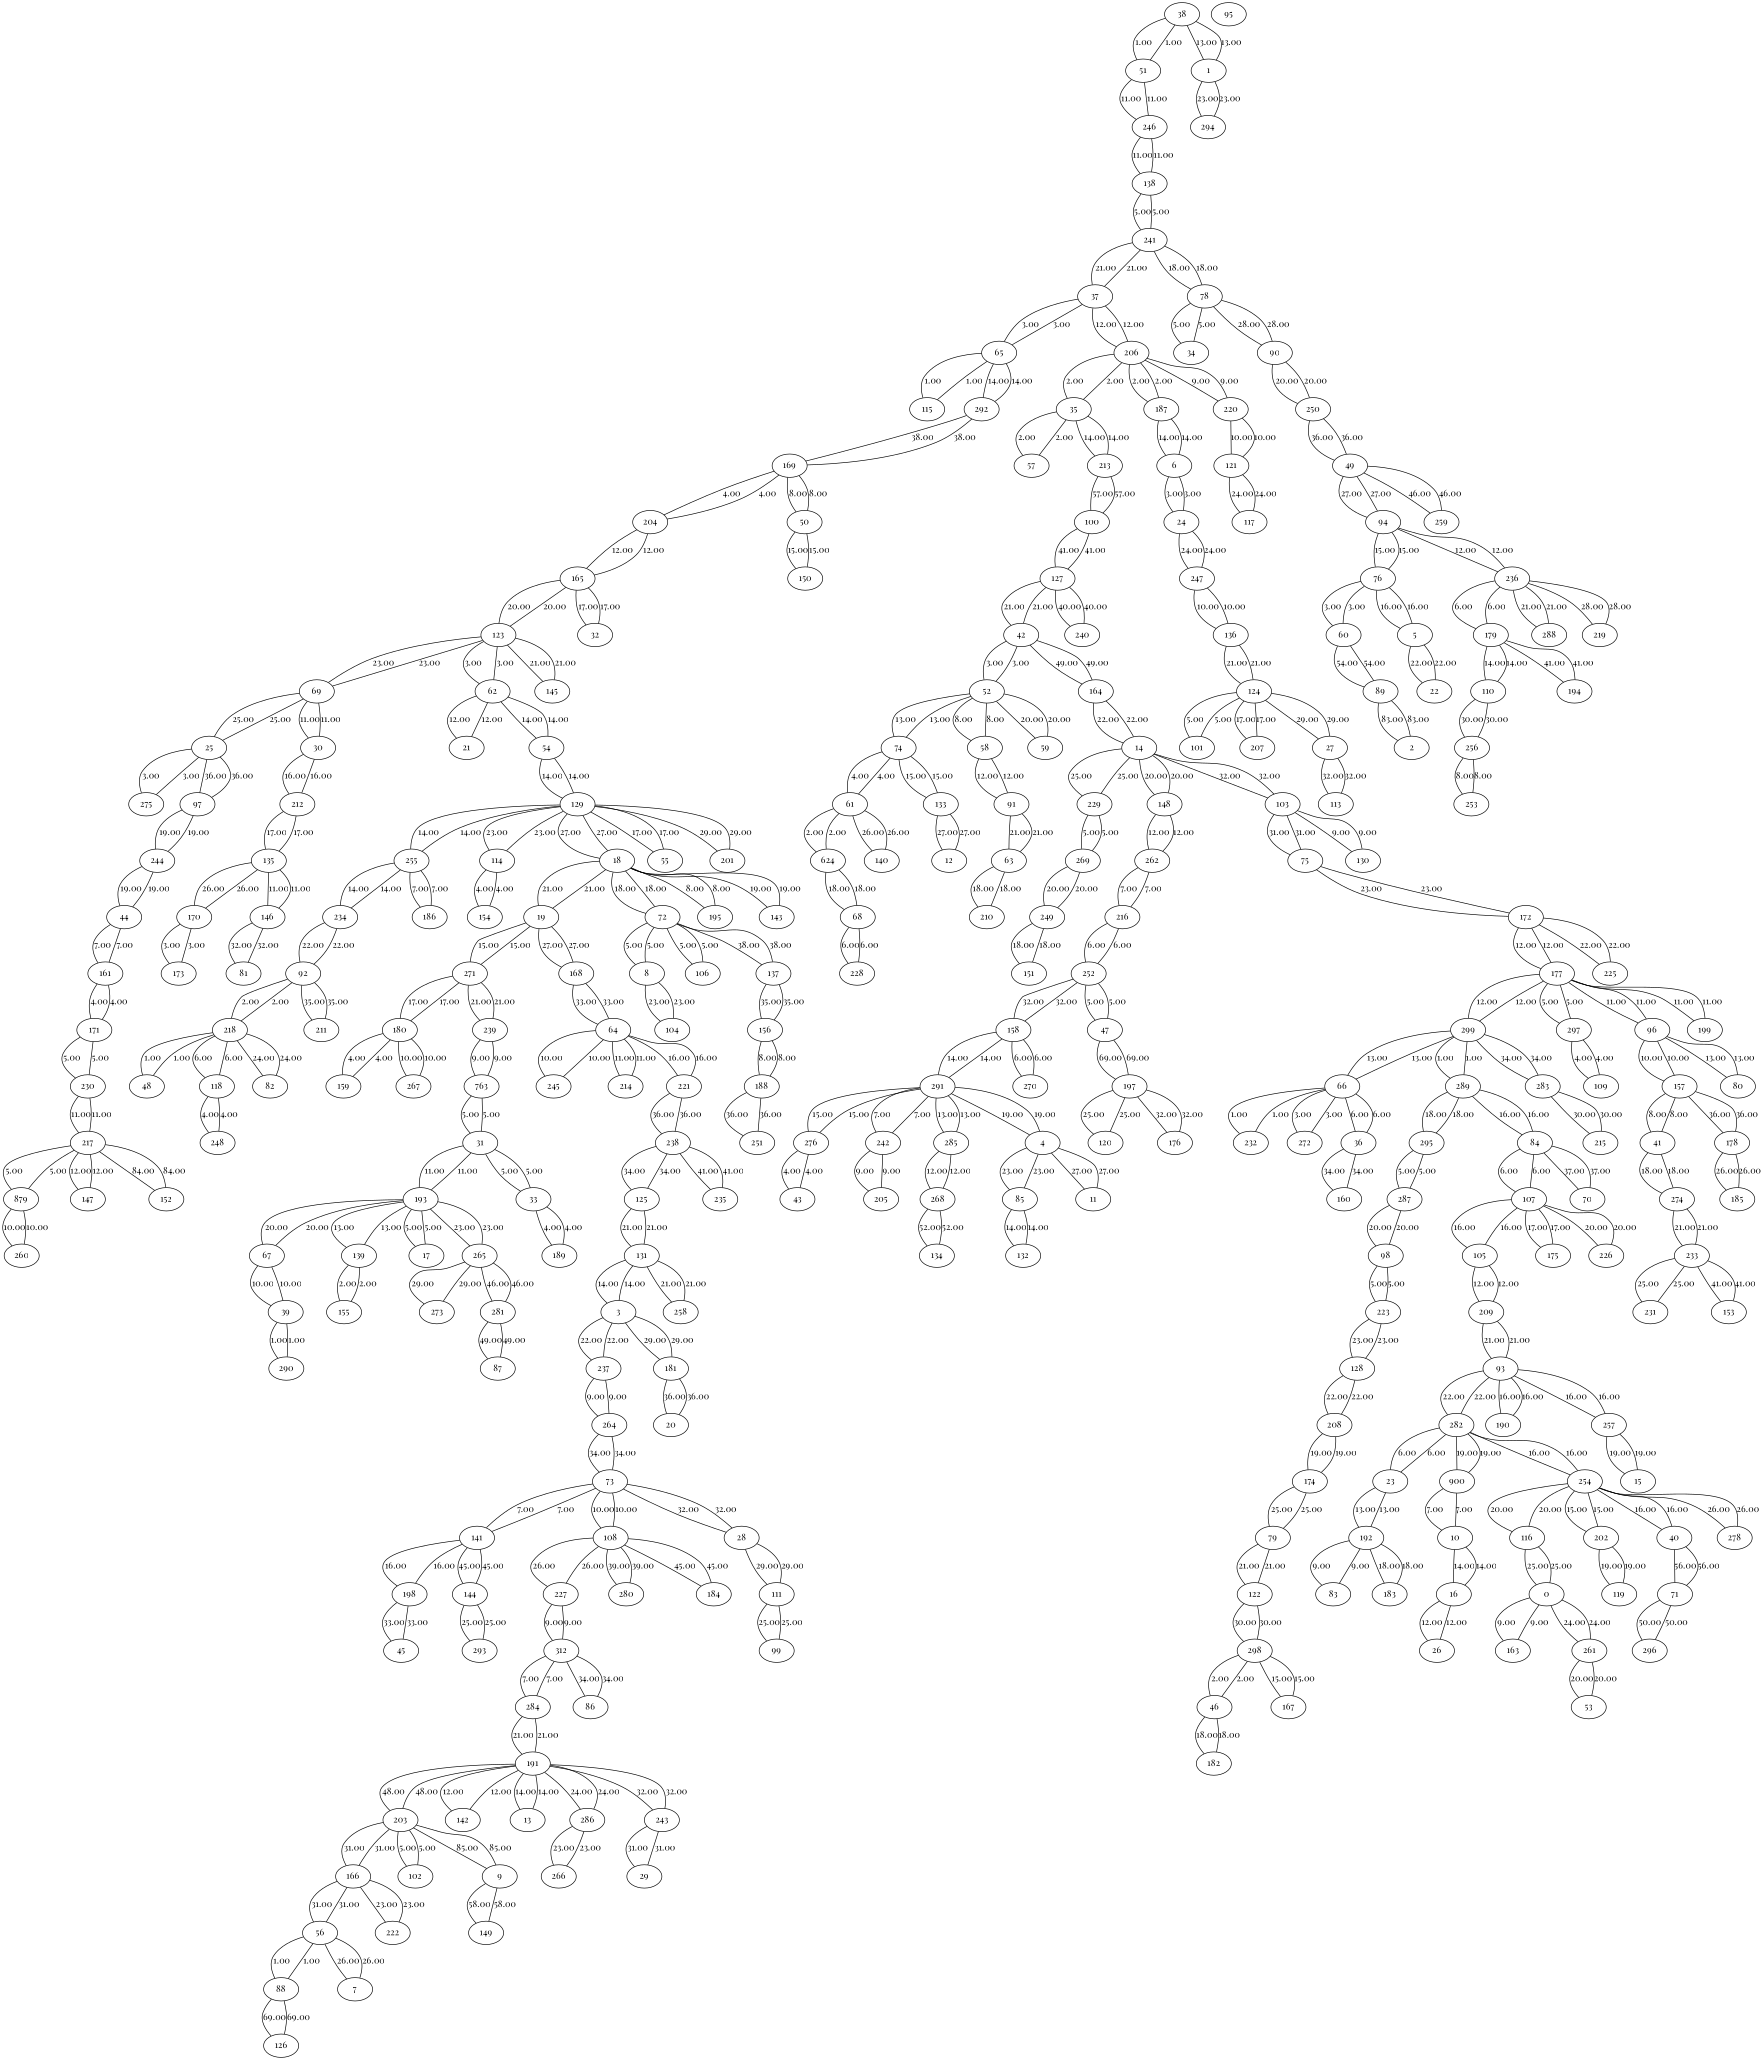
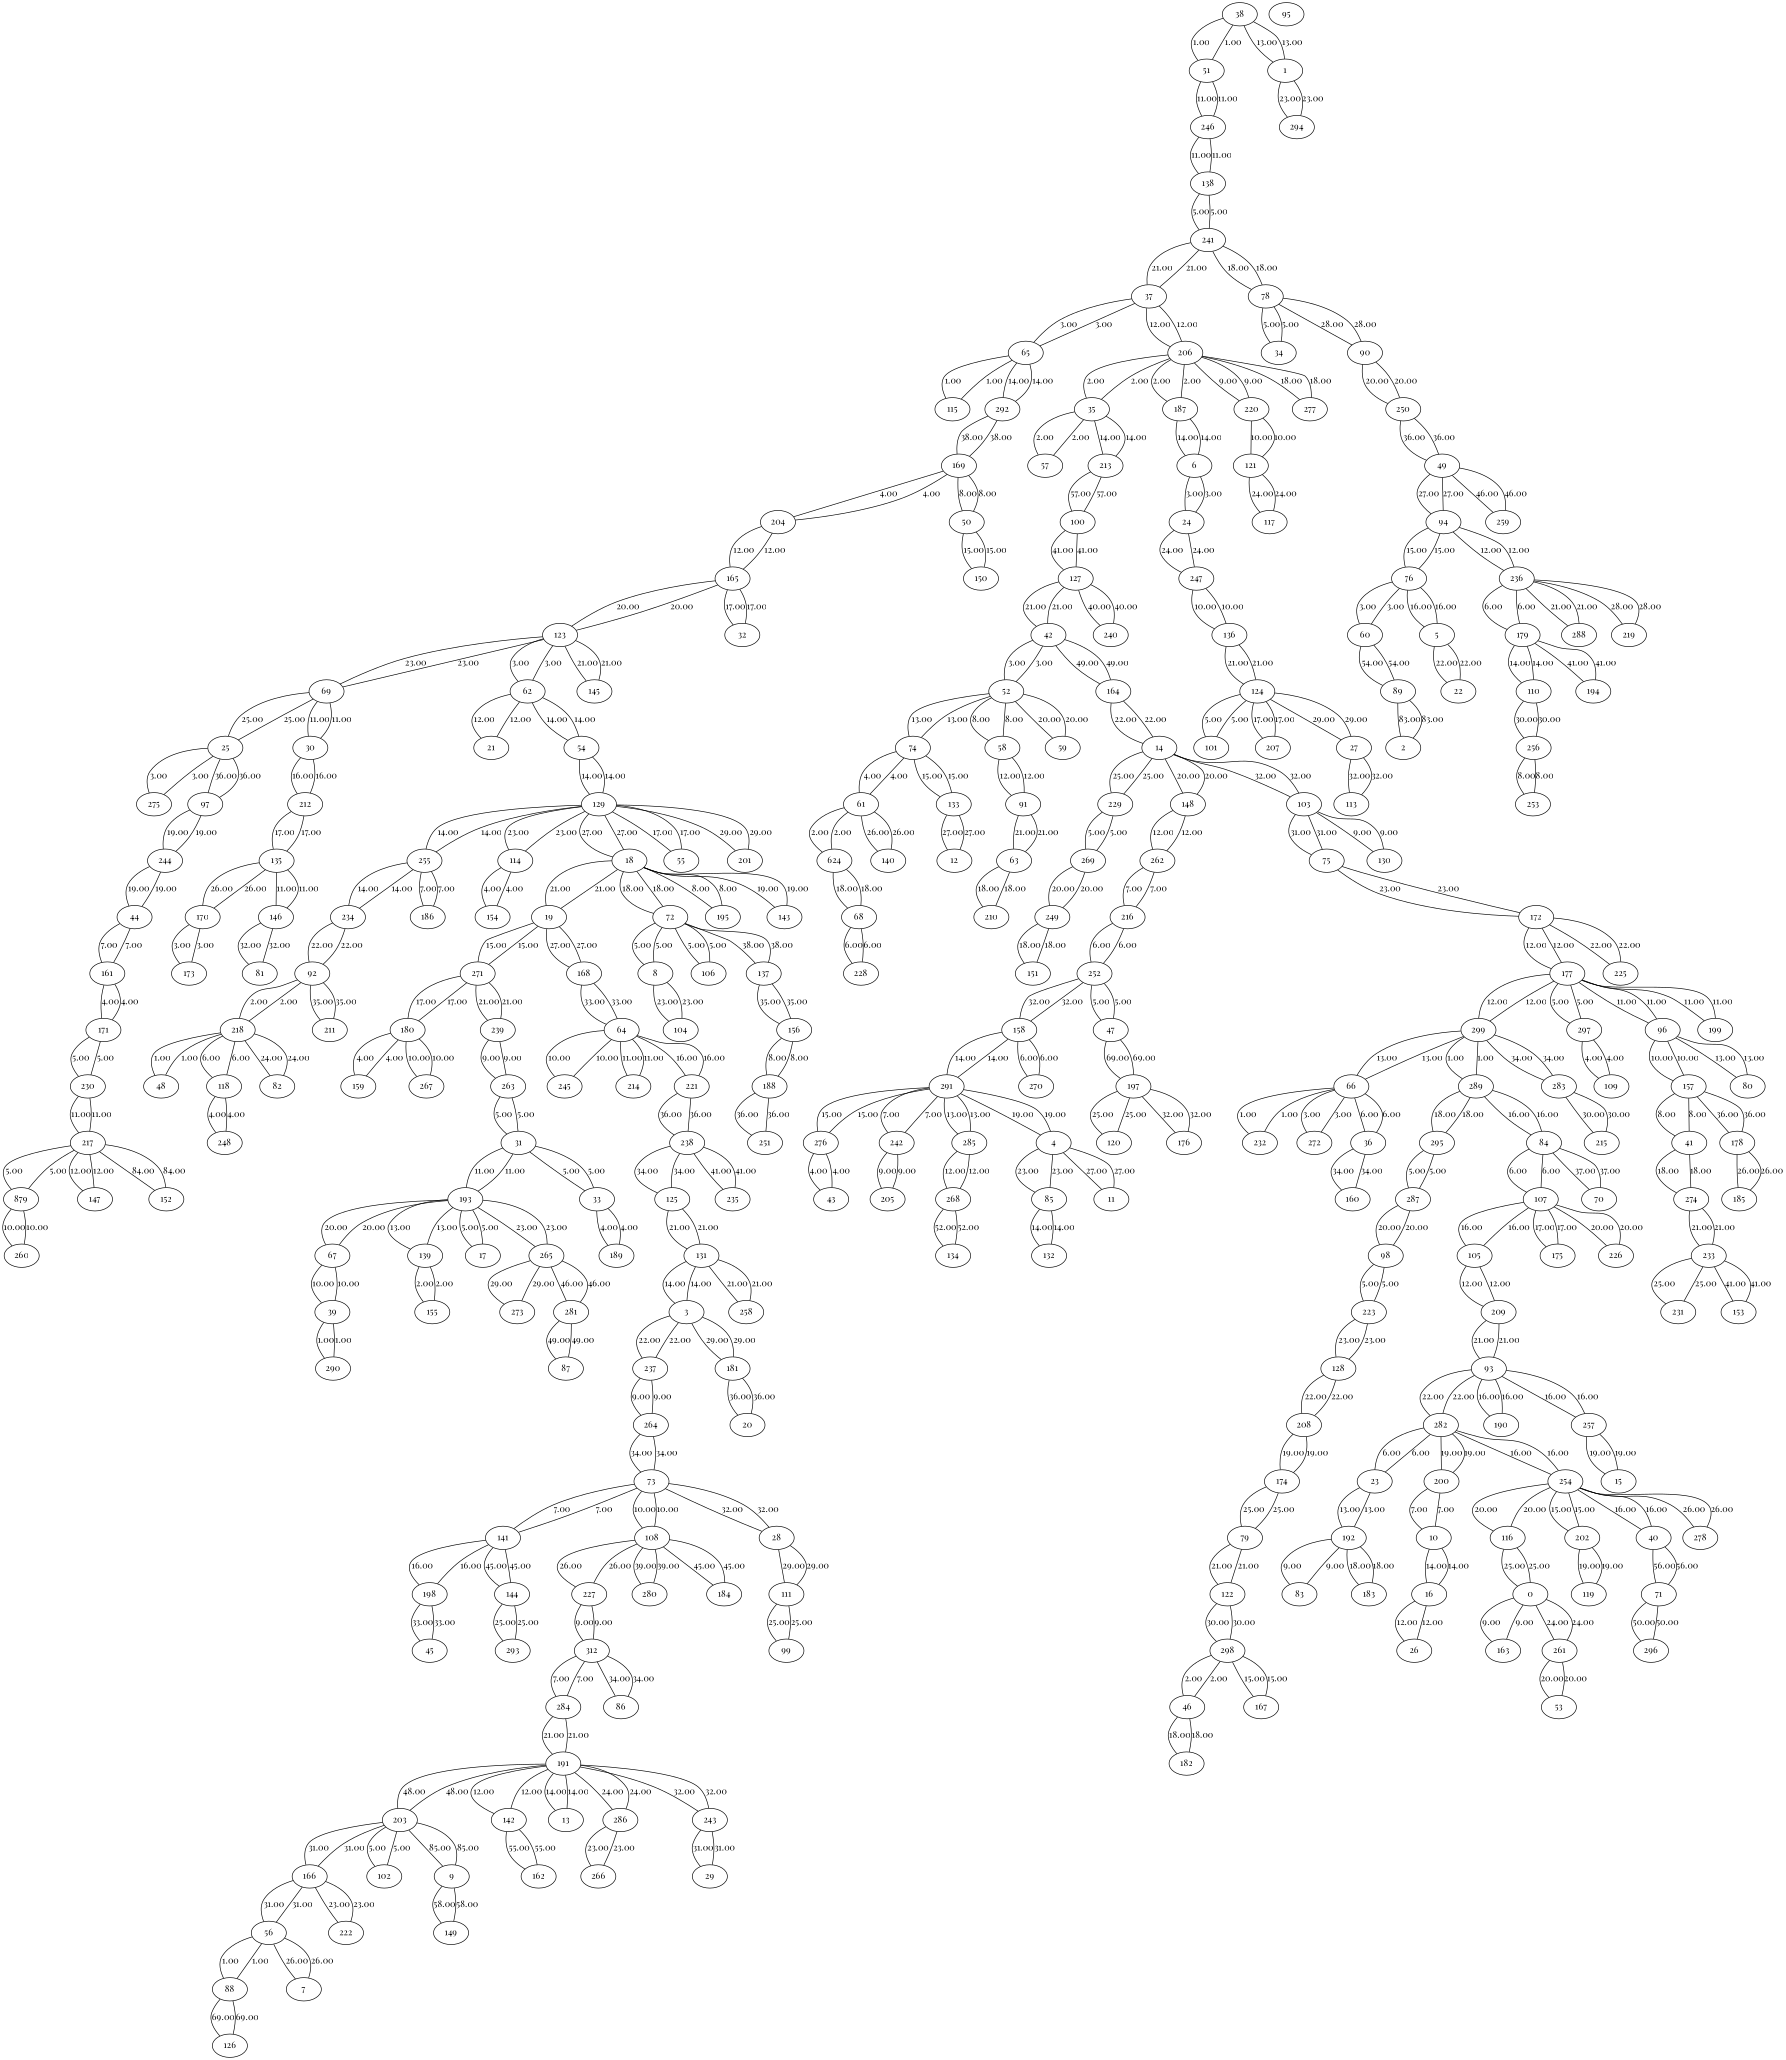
none -> (1310, 409)
(482, 1086) -> (508, 1086)
(1457, 1481) -> (1441, 1481)
none -> (539, 1876)
